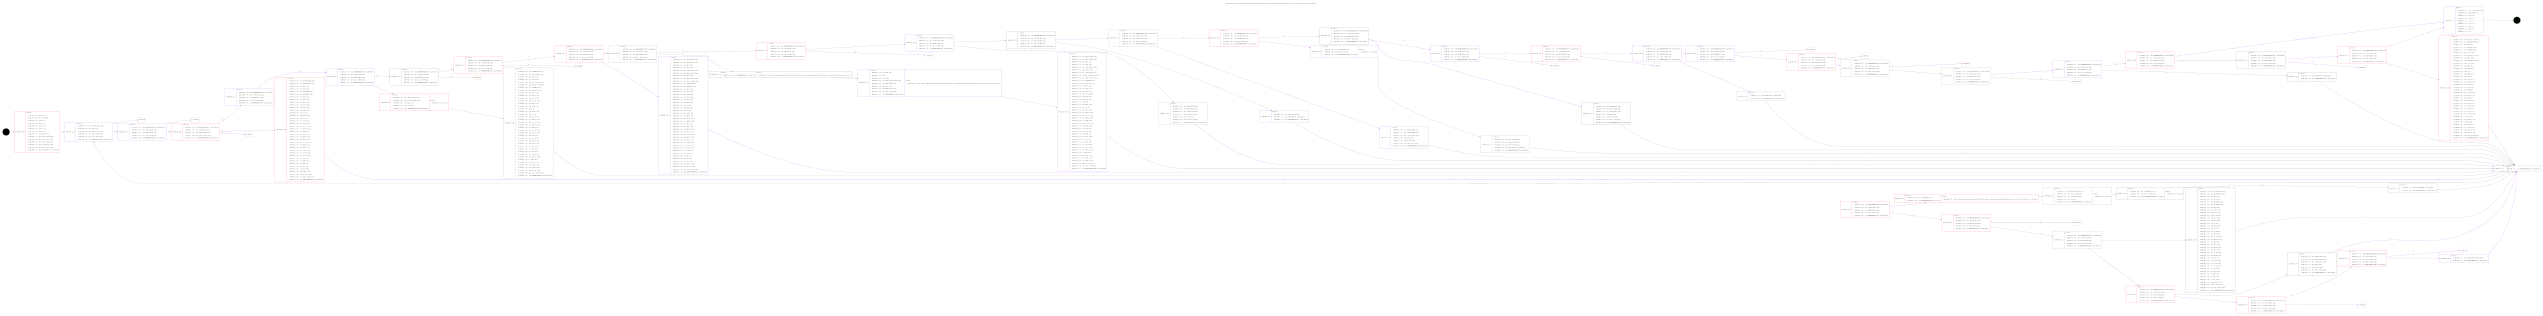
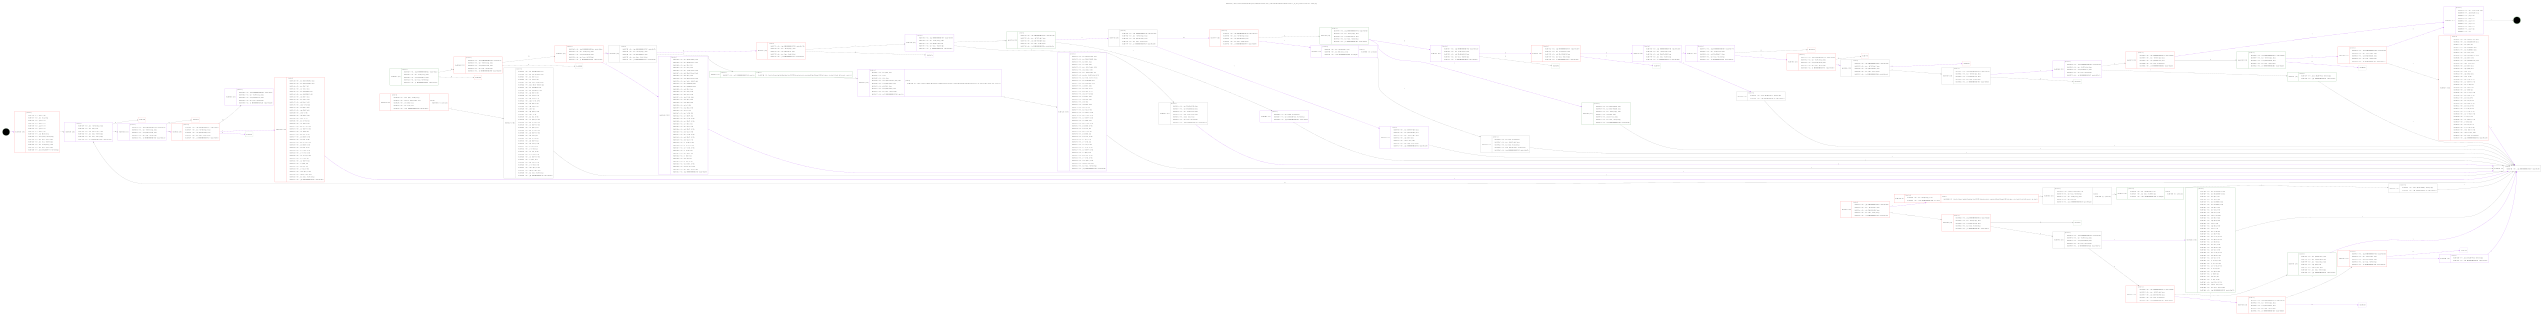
(350, 77) -> none
